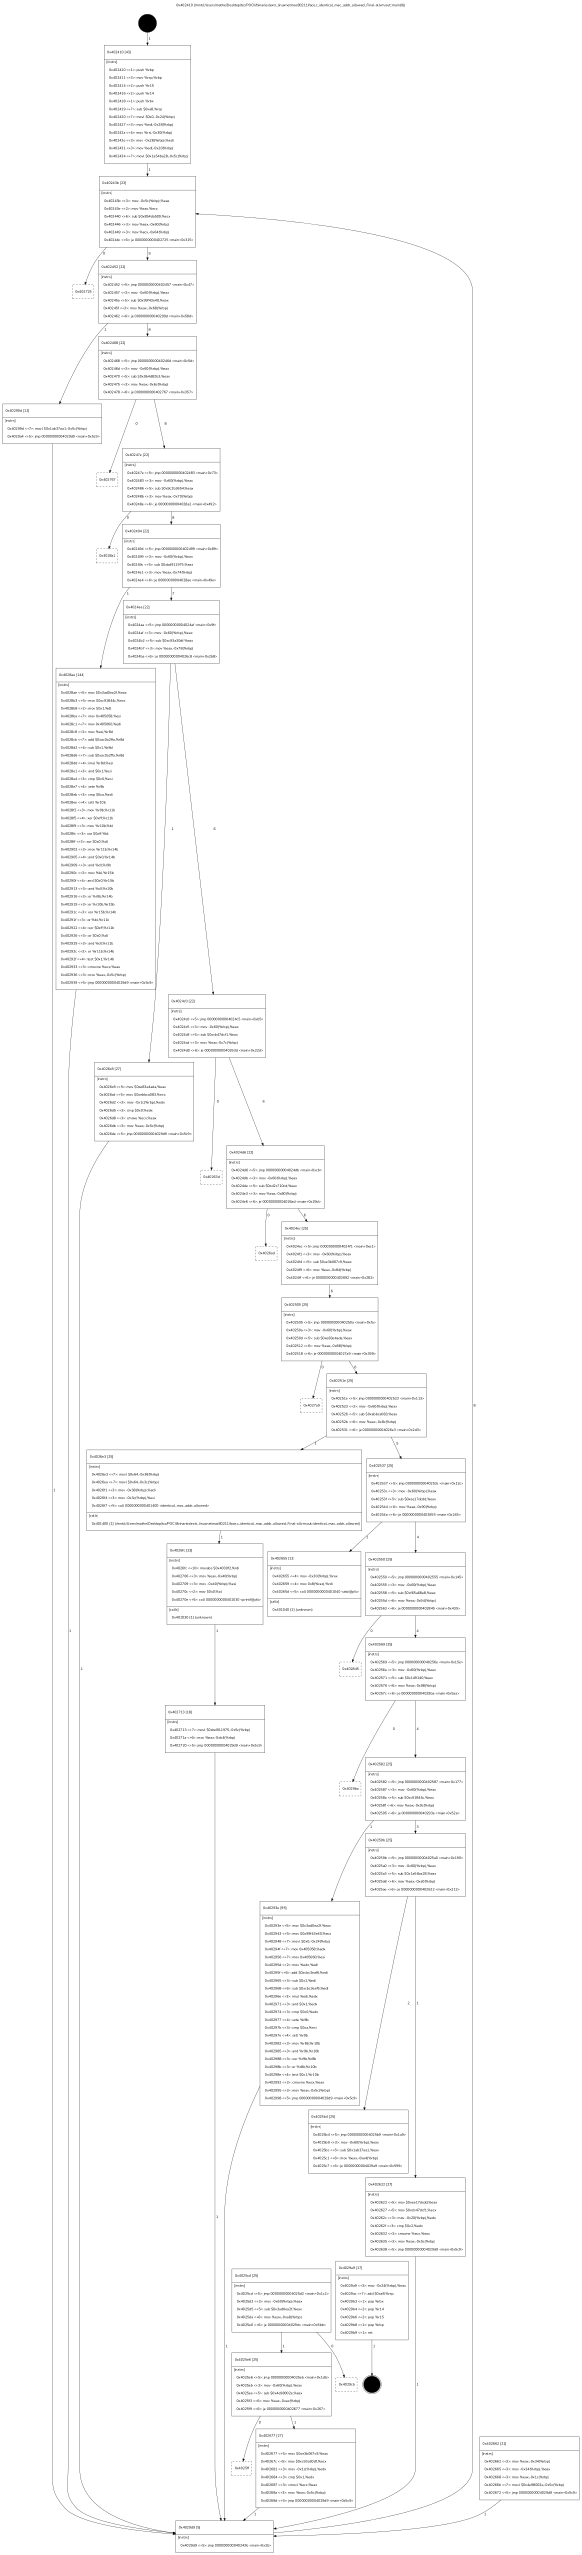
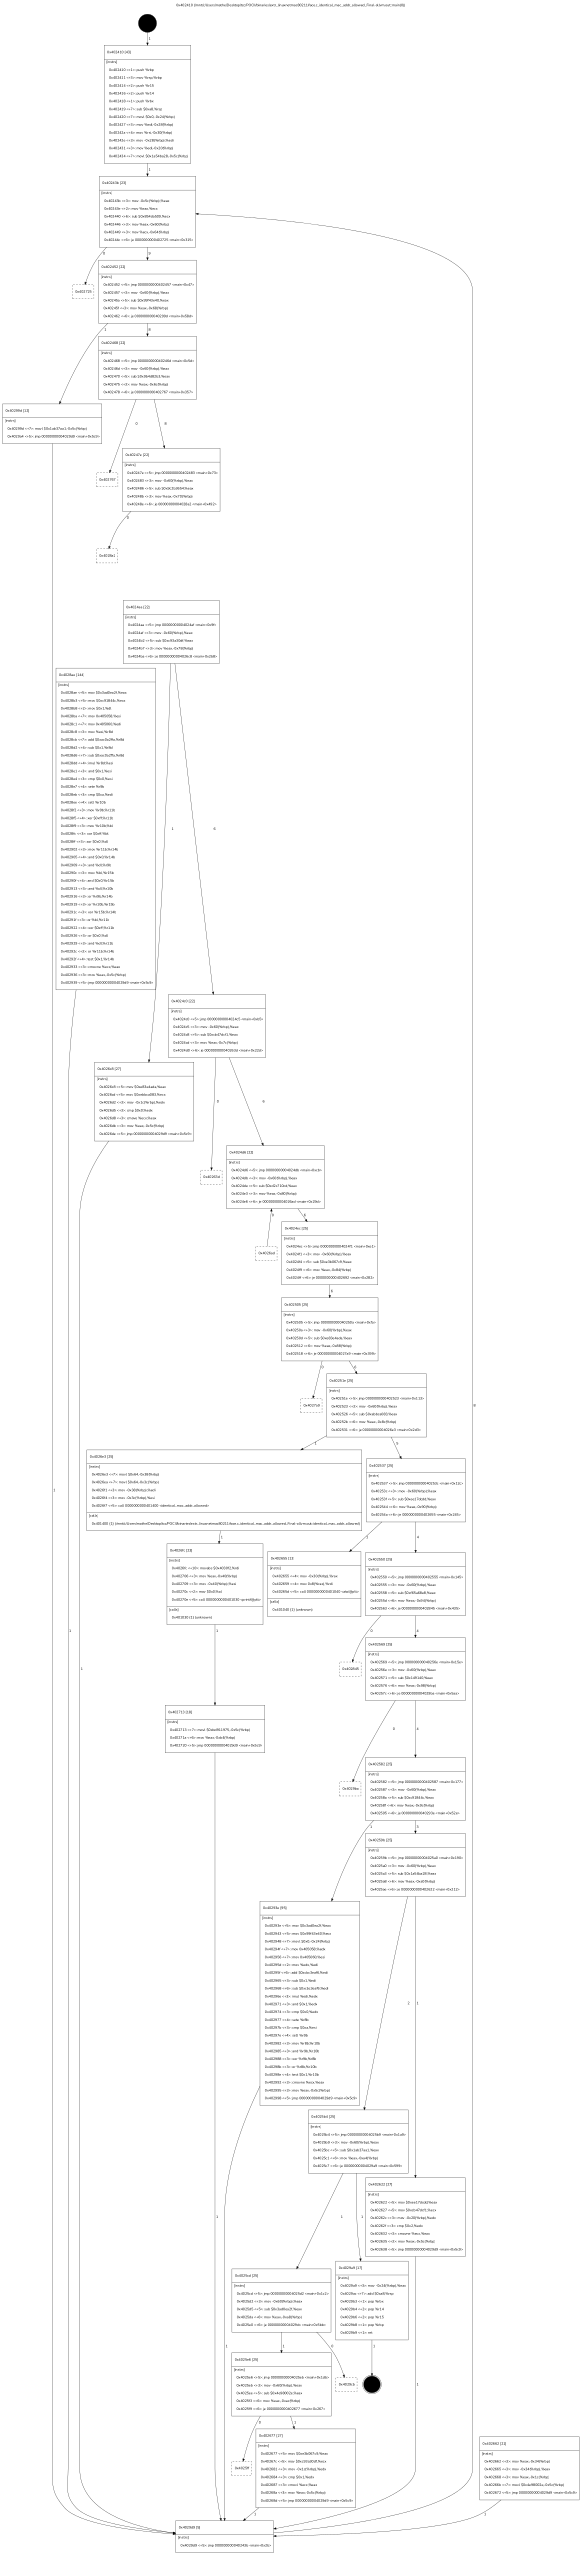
(171, 556) -> none
(266, 1226) -> (269, 1229)
none -> (357, 2216)
none -> (320, 2220)
